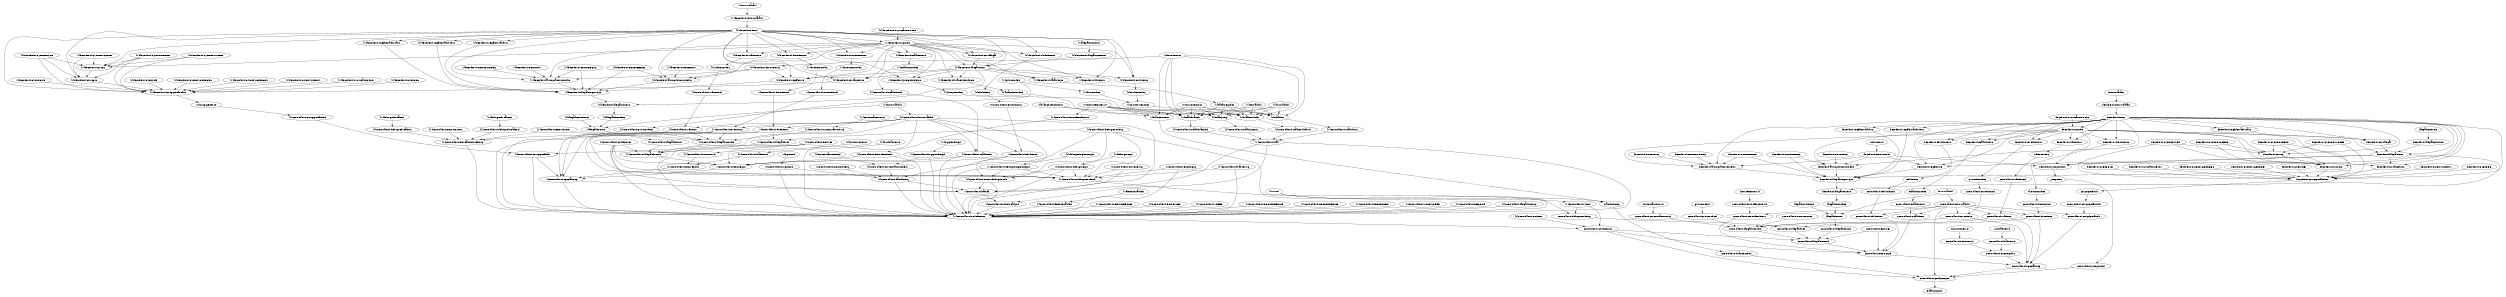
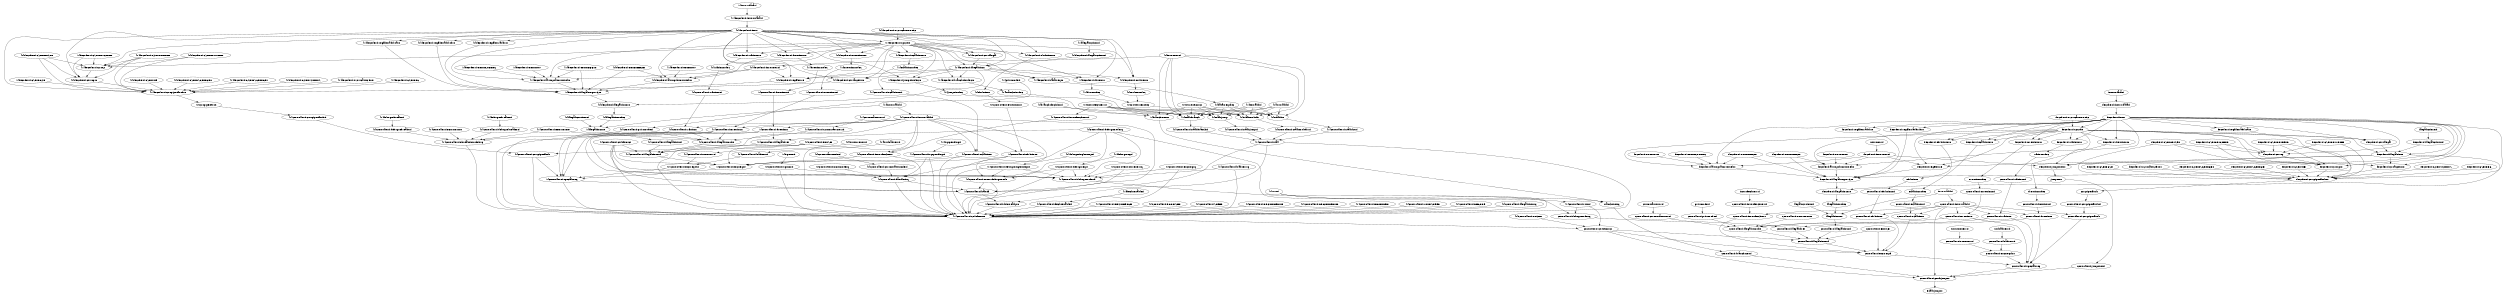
(1050, 87) -> (1092, 86)
none -> (914, 143)
(914, 159) -> (918, 169)
